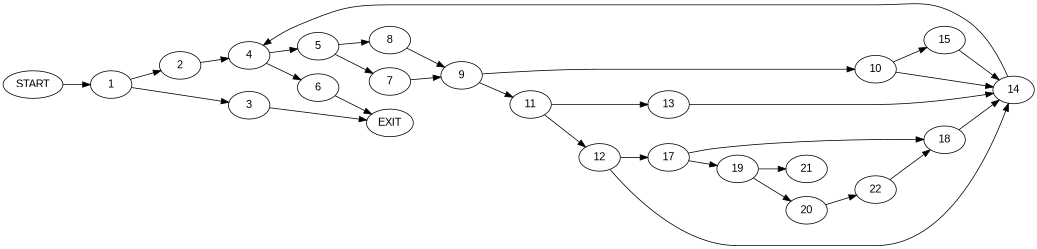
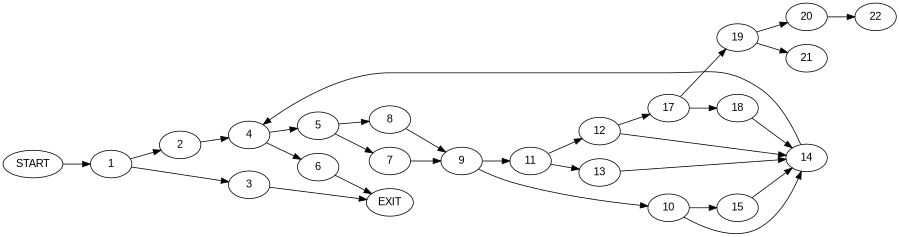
(907, 167) -> none
